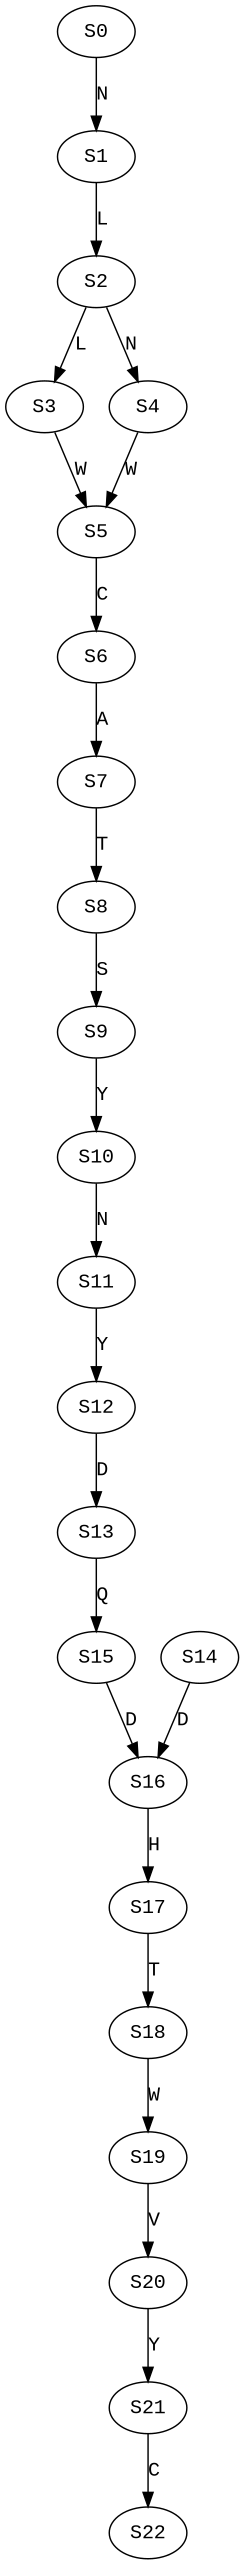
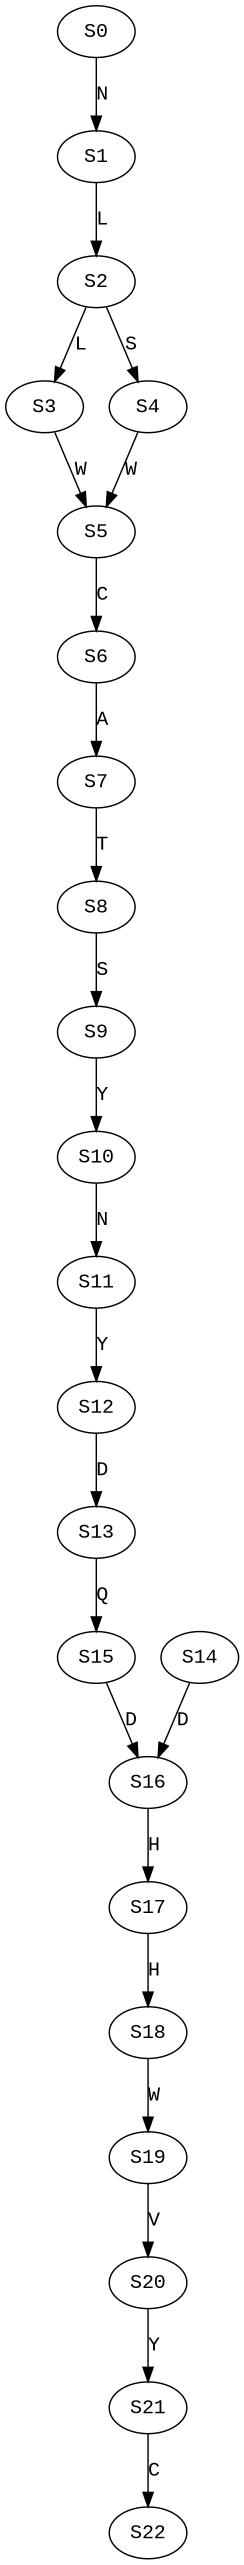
(132, 344) -> (132, 344)
(155, 1970) -> (155, 1970)
